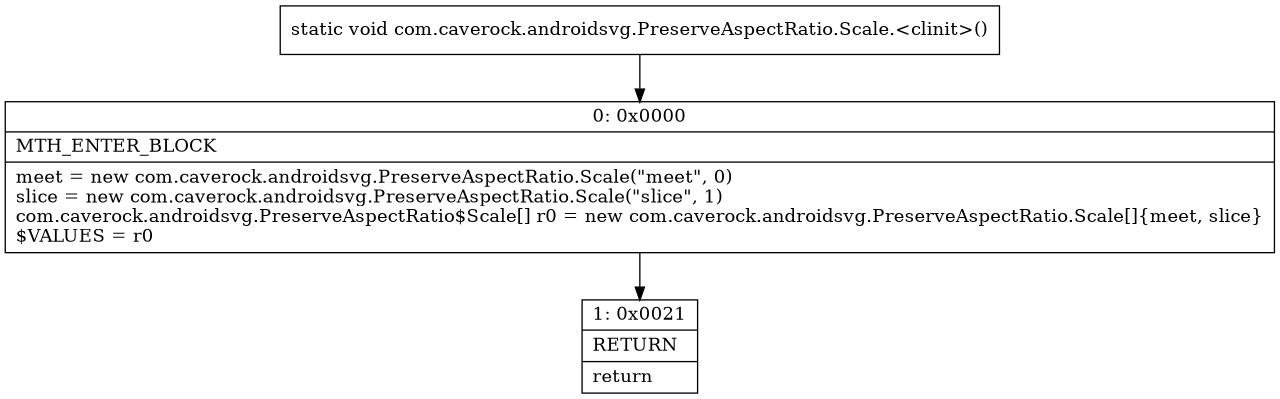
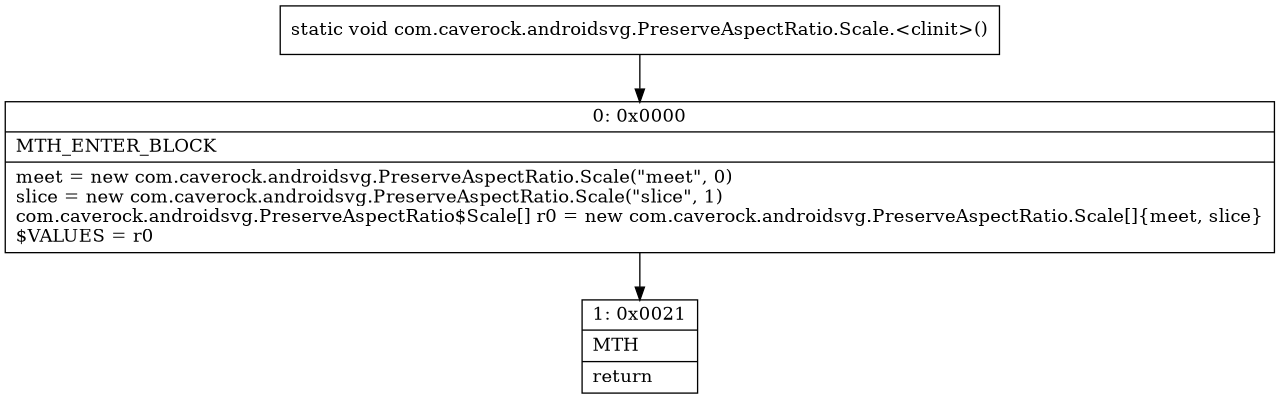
(635, 345) -> (616, 345)
